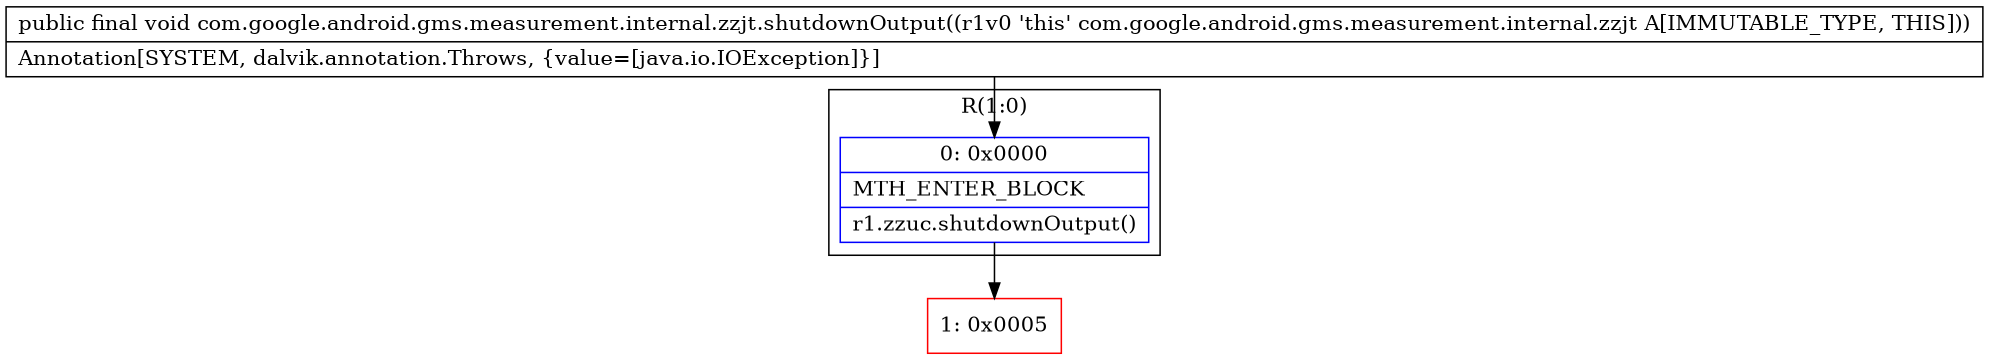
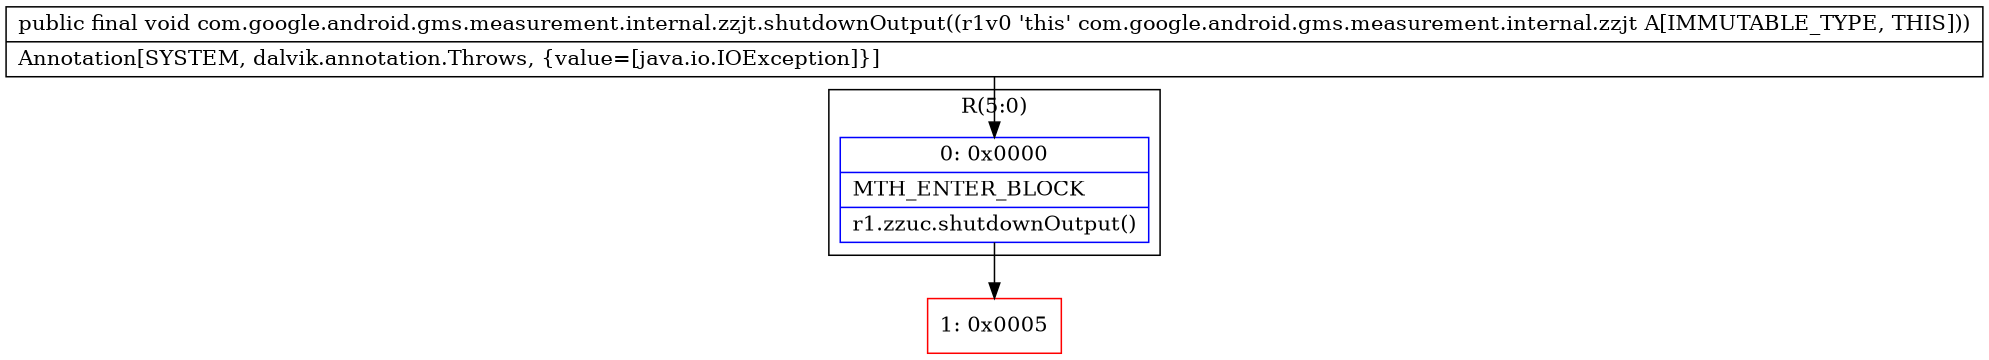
(994, 107) -> (994, 107)
